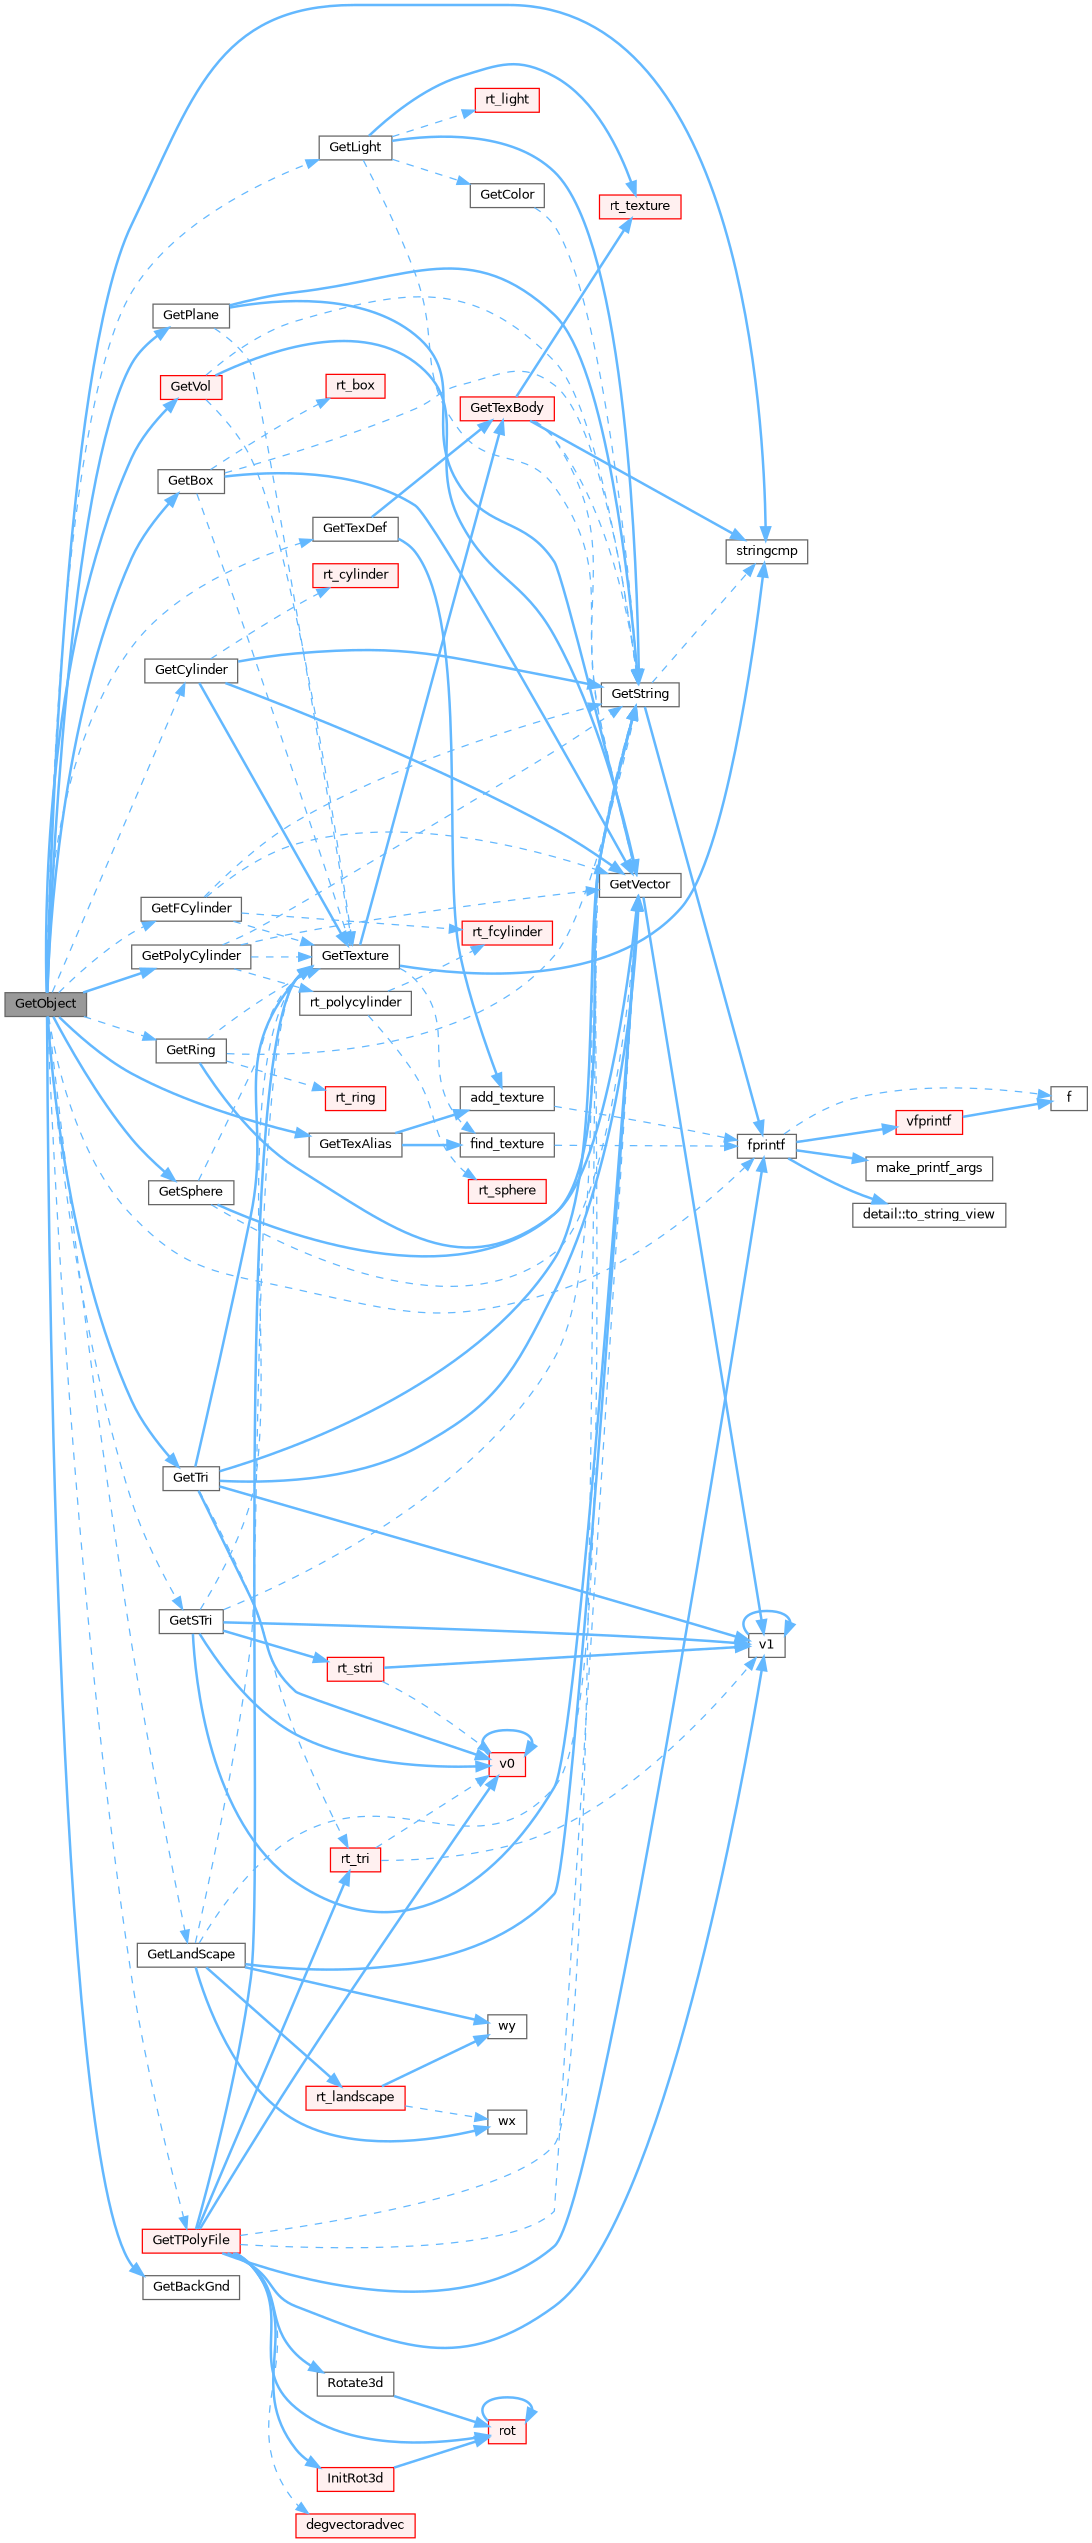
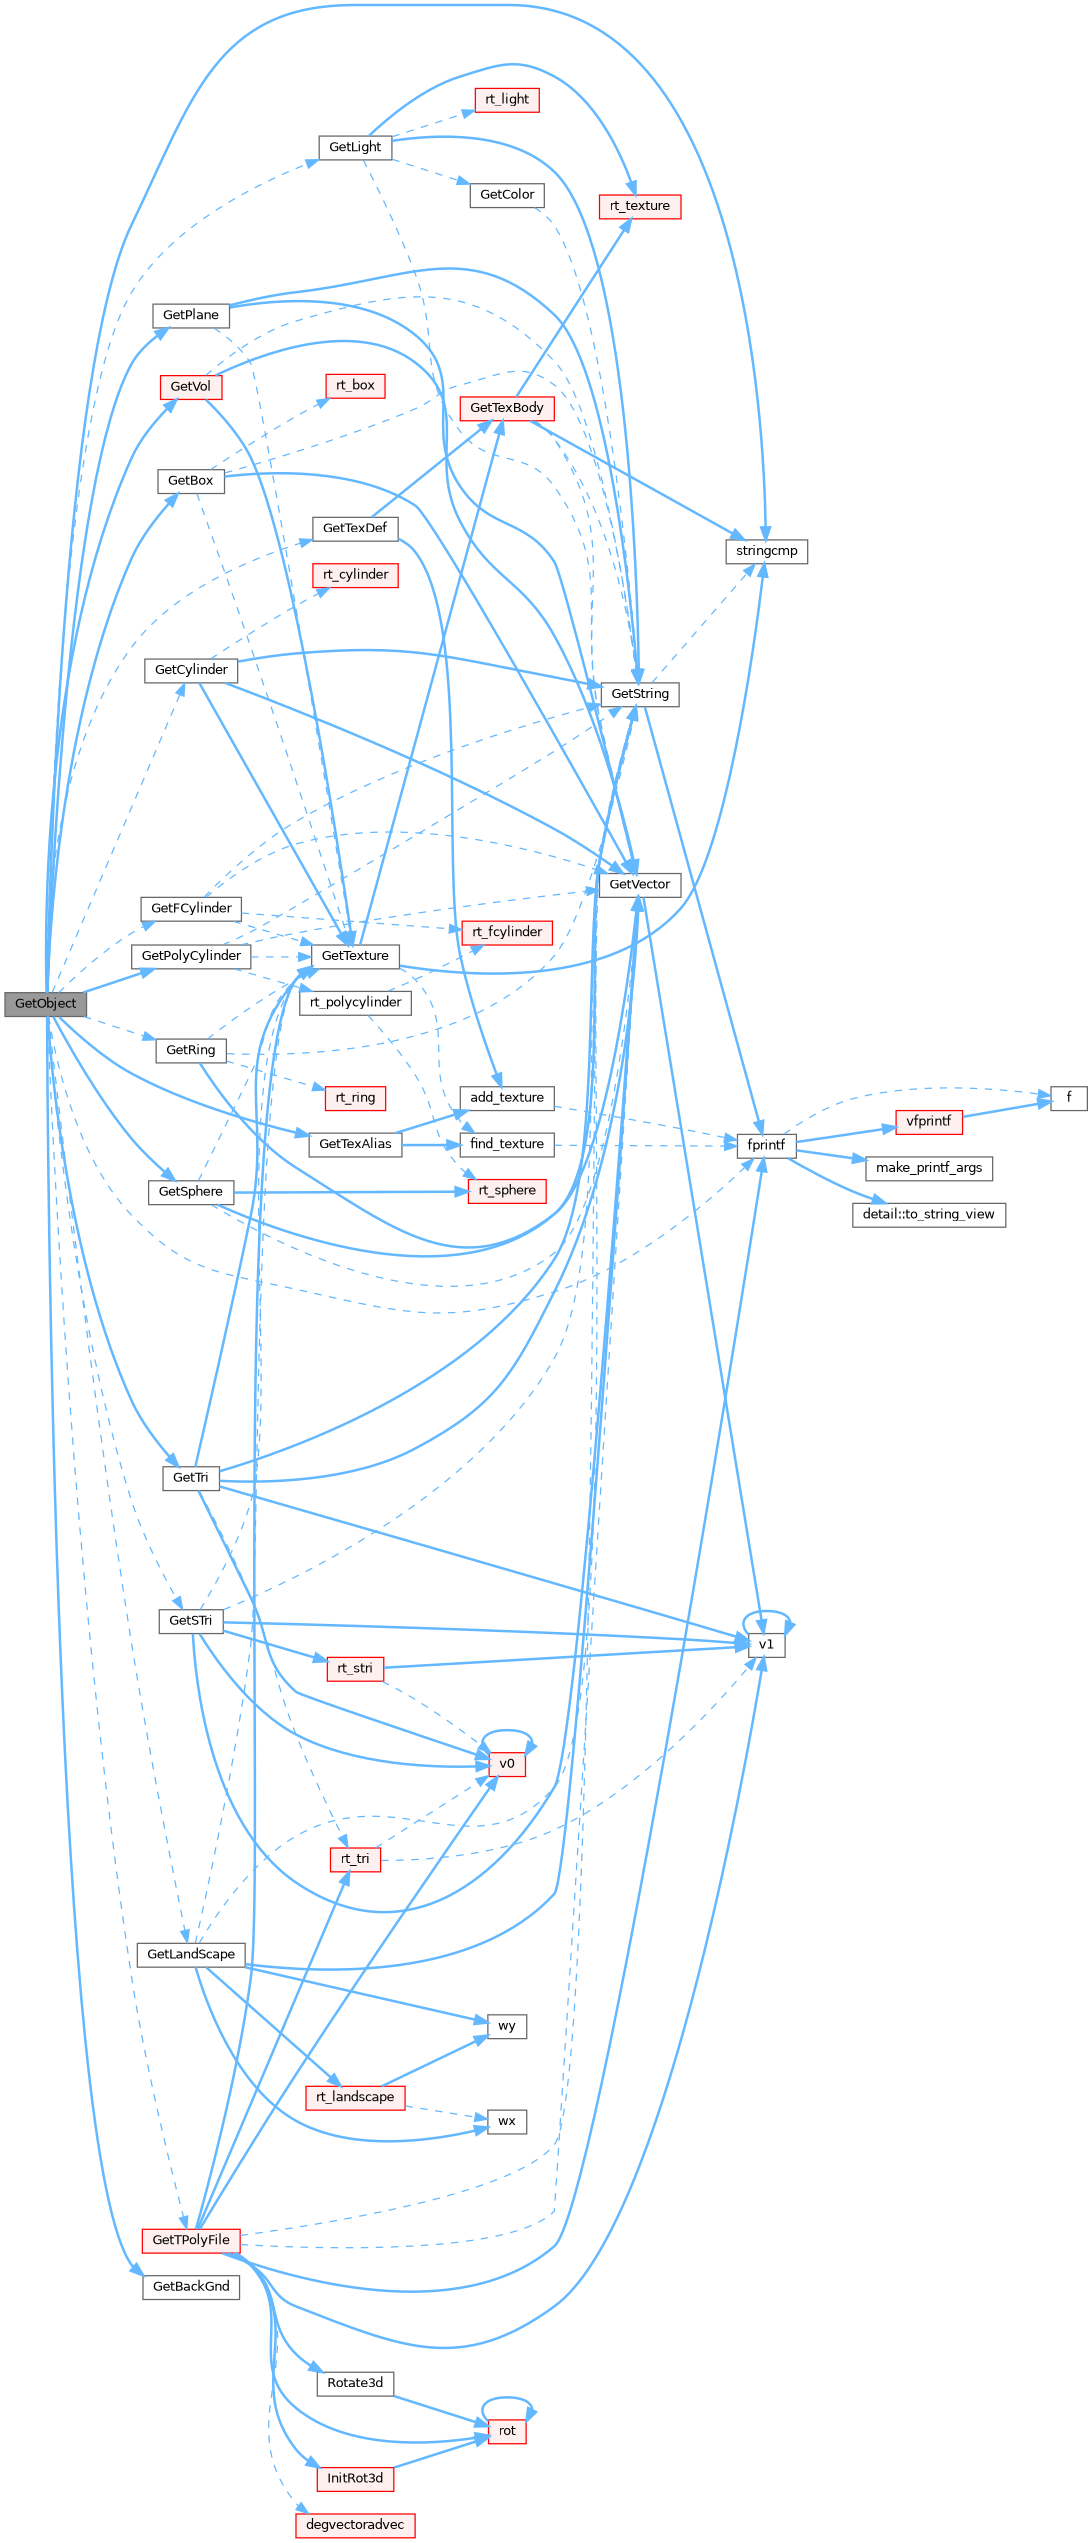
(272, 520) -> (272, 520)
none -> (350, 1192)
